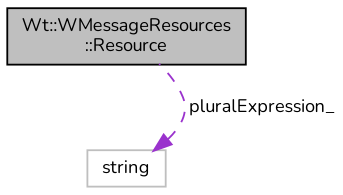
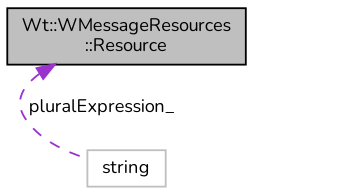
(184, 100) -> (32, 127)
